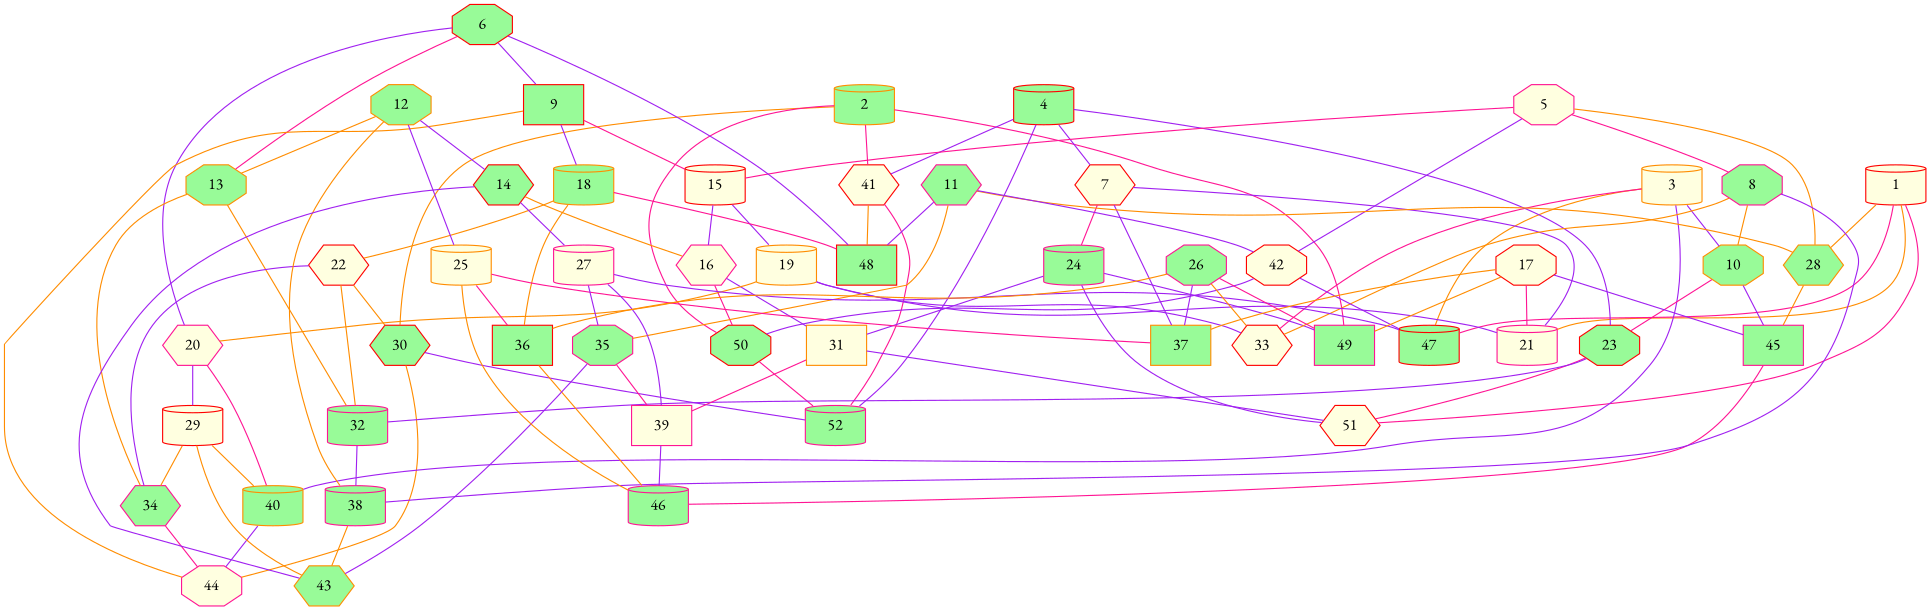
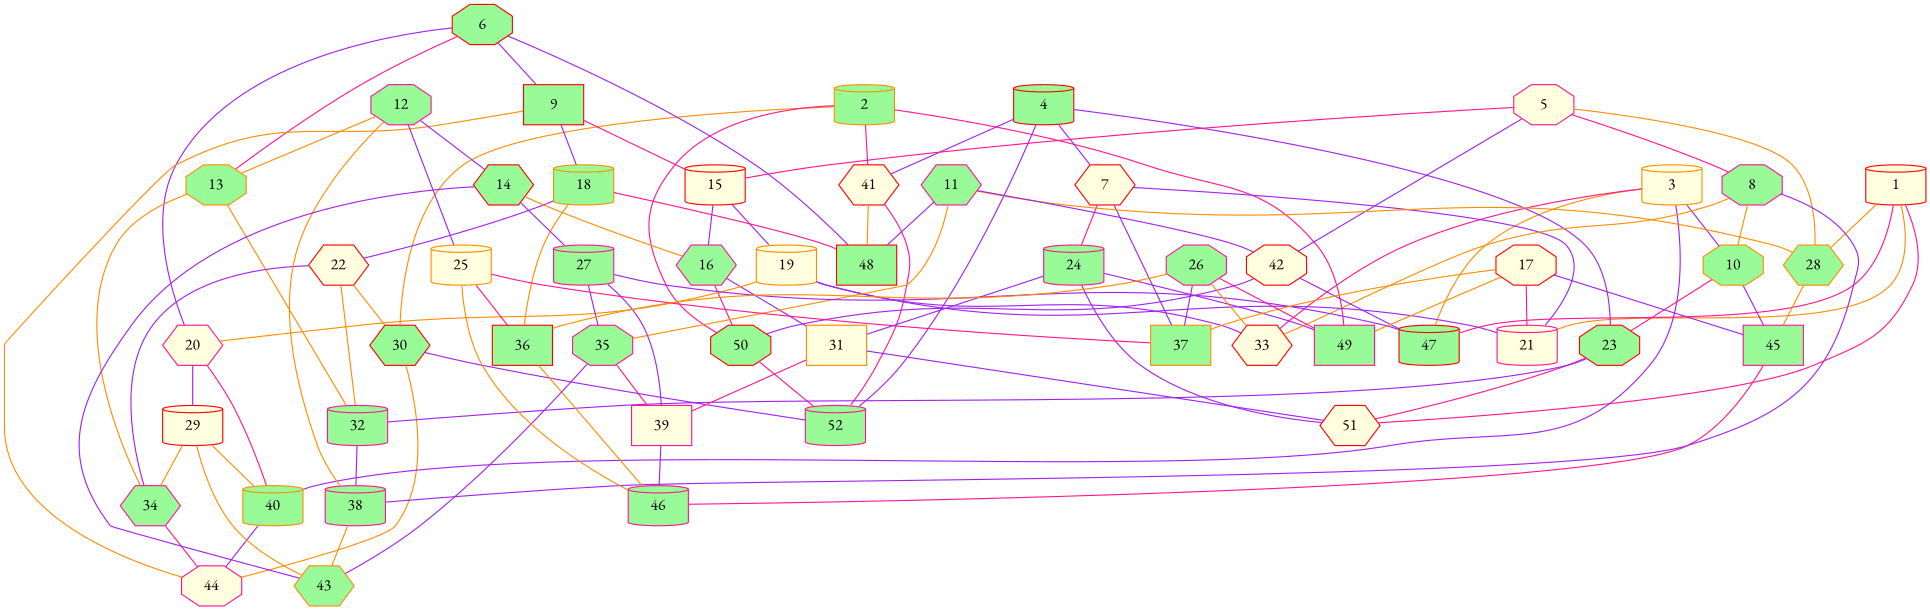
(401, 105) -> (401, 105)
(459, 233) -> (459, 233)
(584, 265) -> (584, 265)
(706, 265) -> (706, 265)
